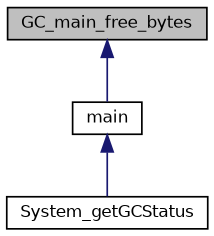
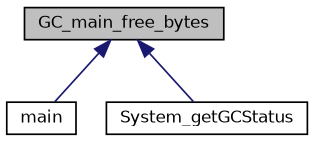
(107, 174) -> (172, 78)
